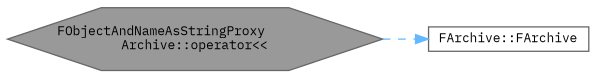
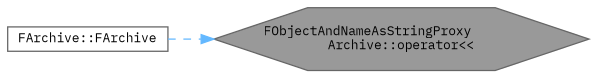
(399, 39) -> (184, 39)
